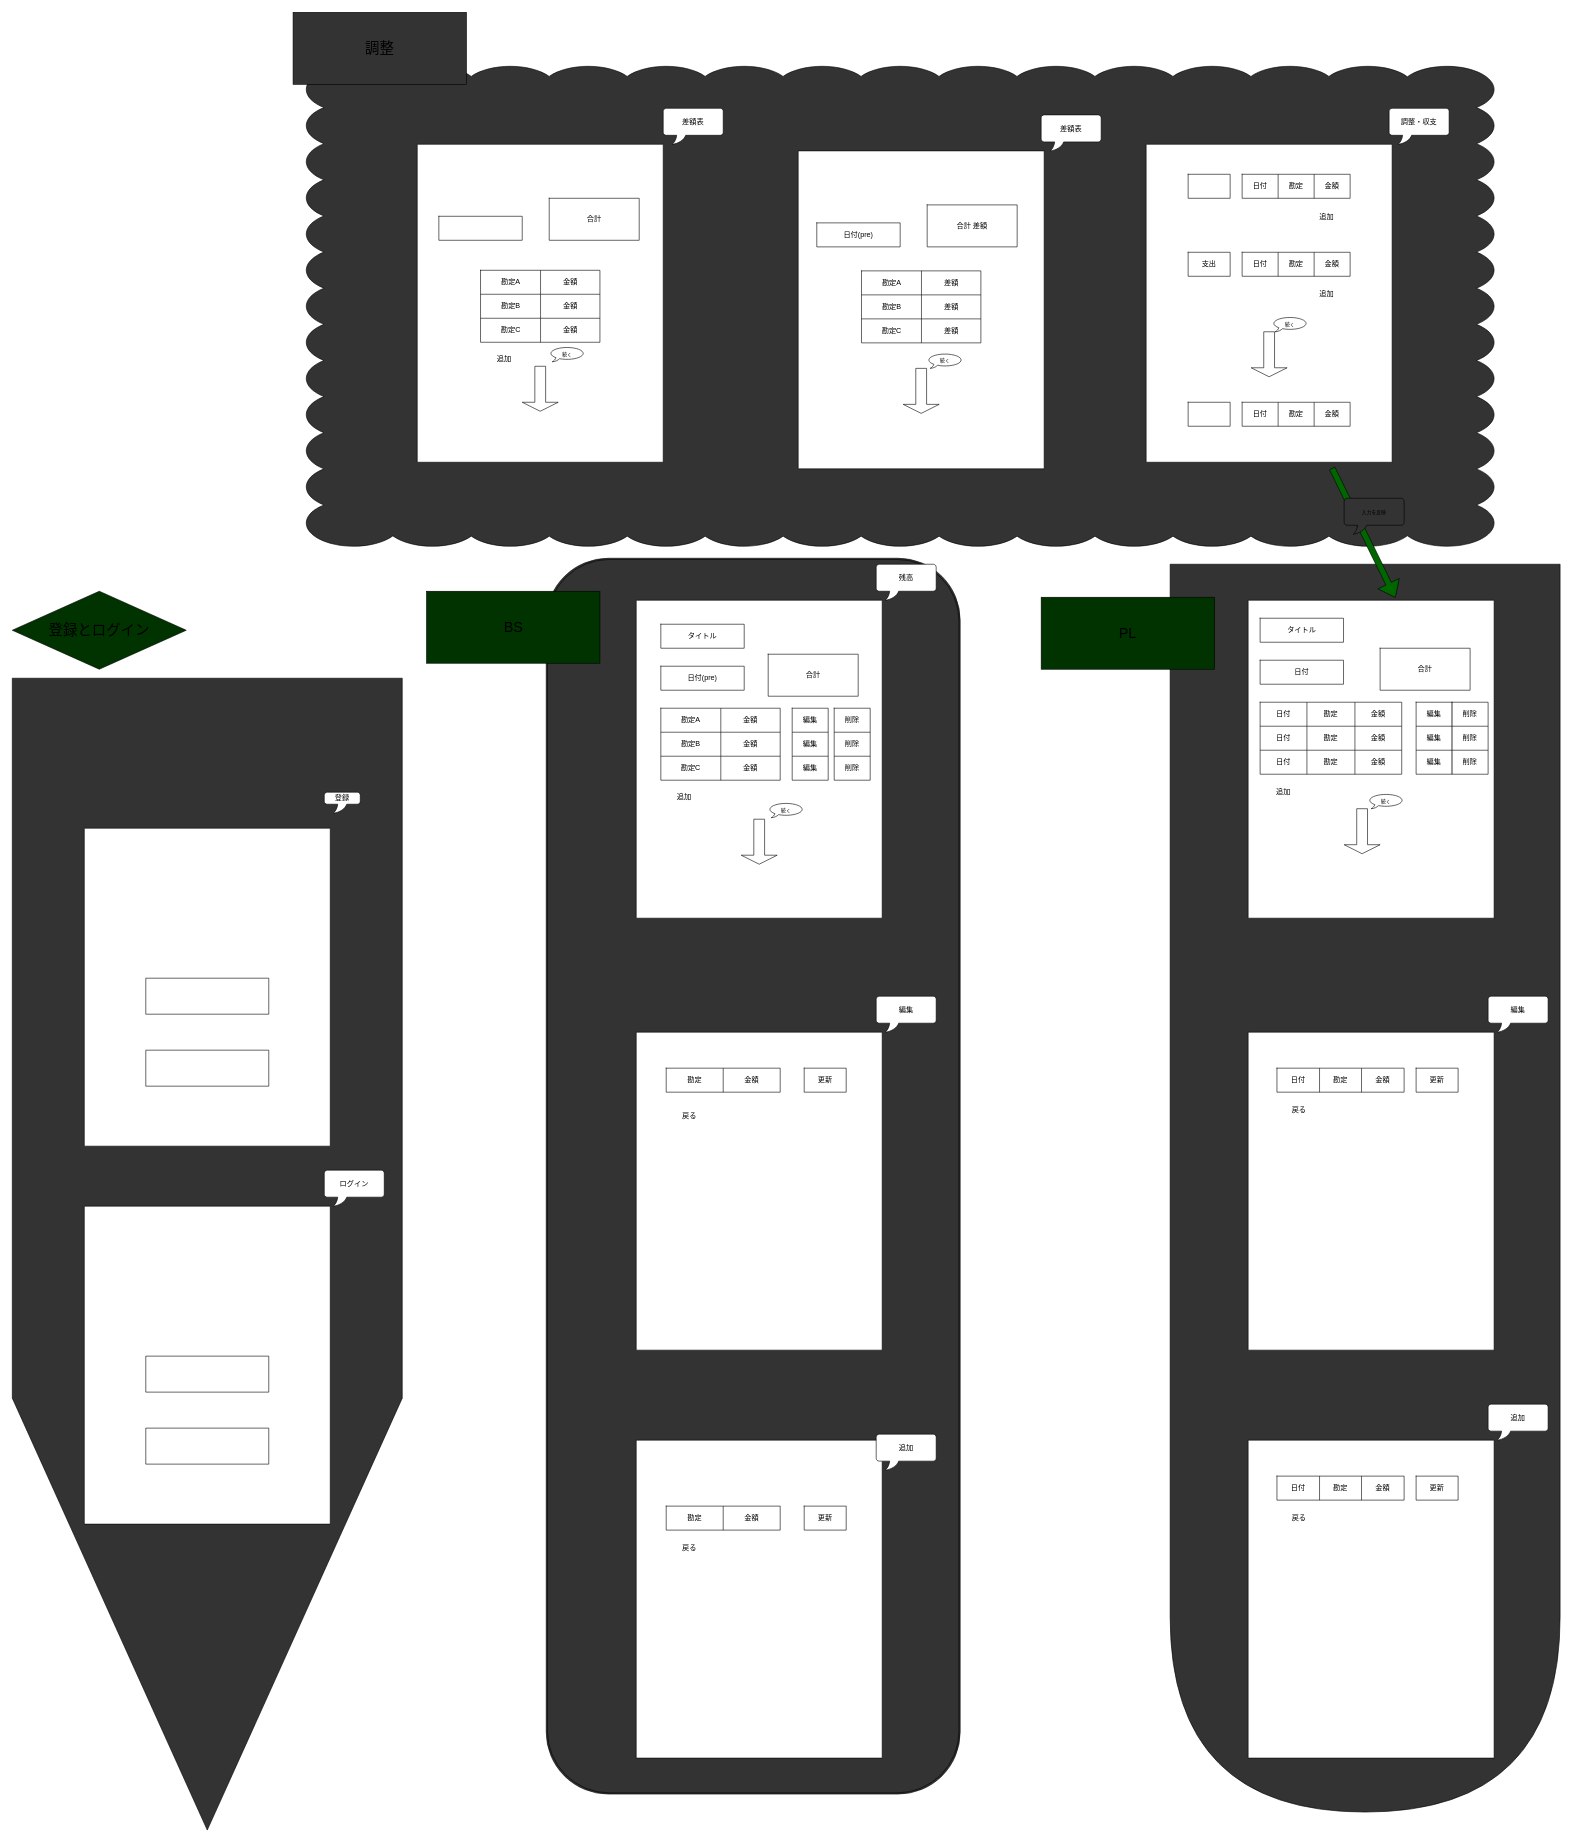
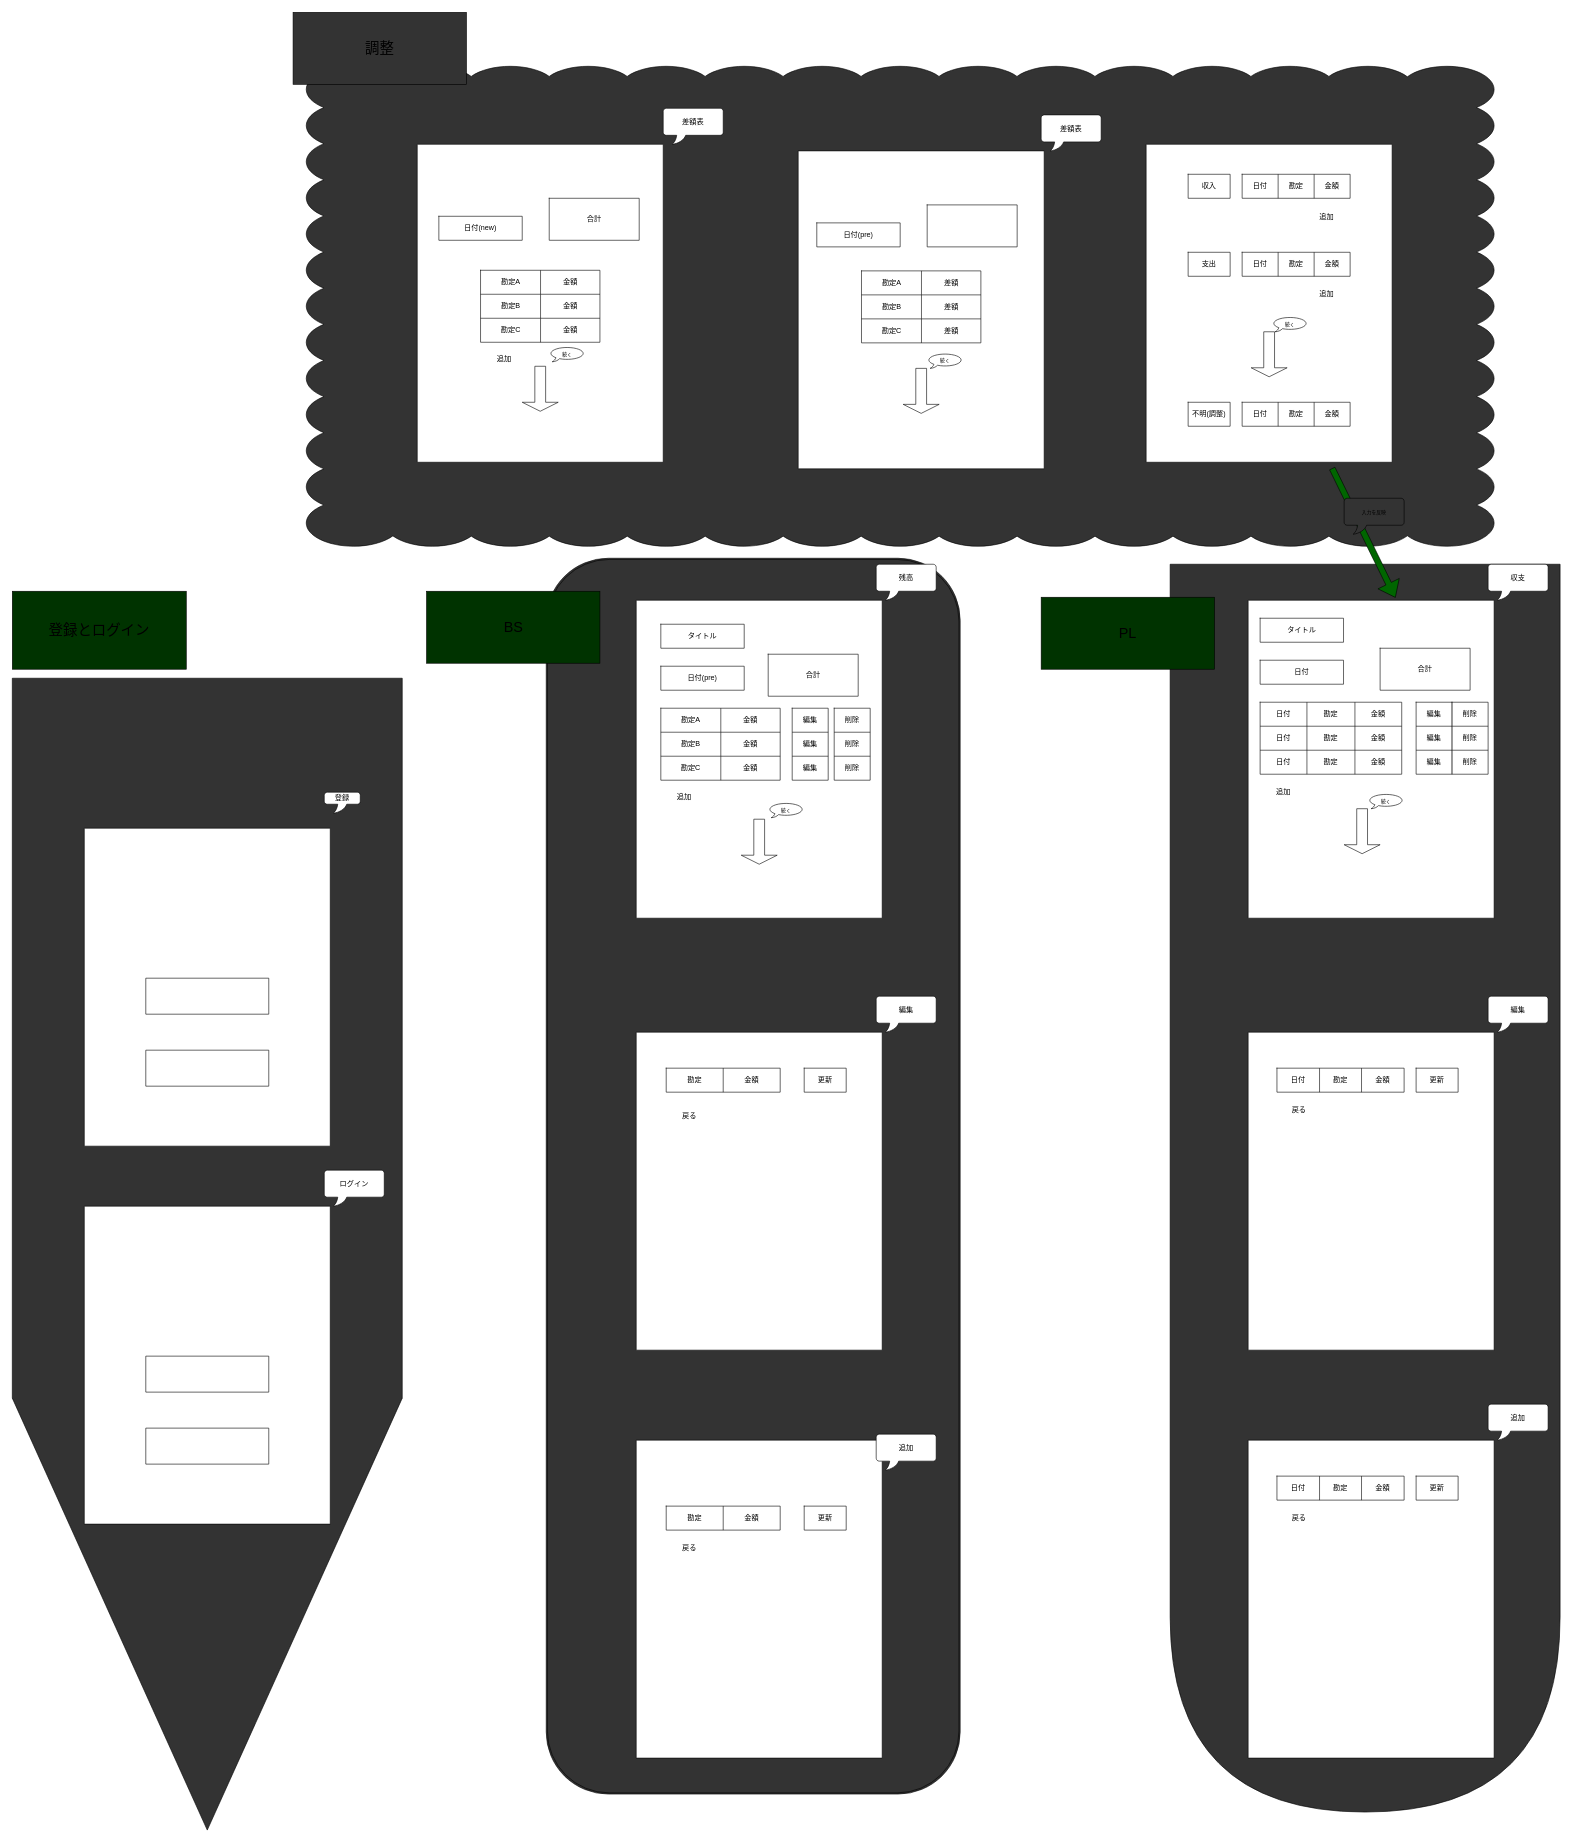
(1419, 126) -> none
none -> (1209, 186)
(972, 226) -> none
none -> (481, 228)
none -> (1209, 414)
none -> (1518, 582)
(99, 630) -> (99, 630)
